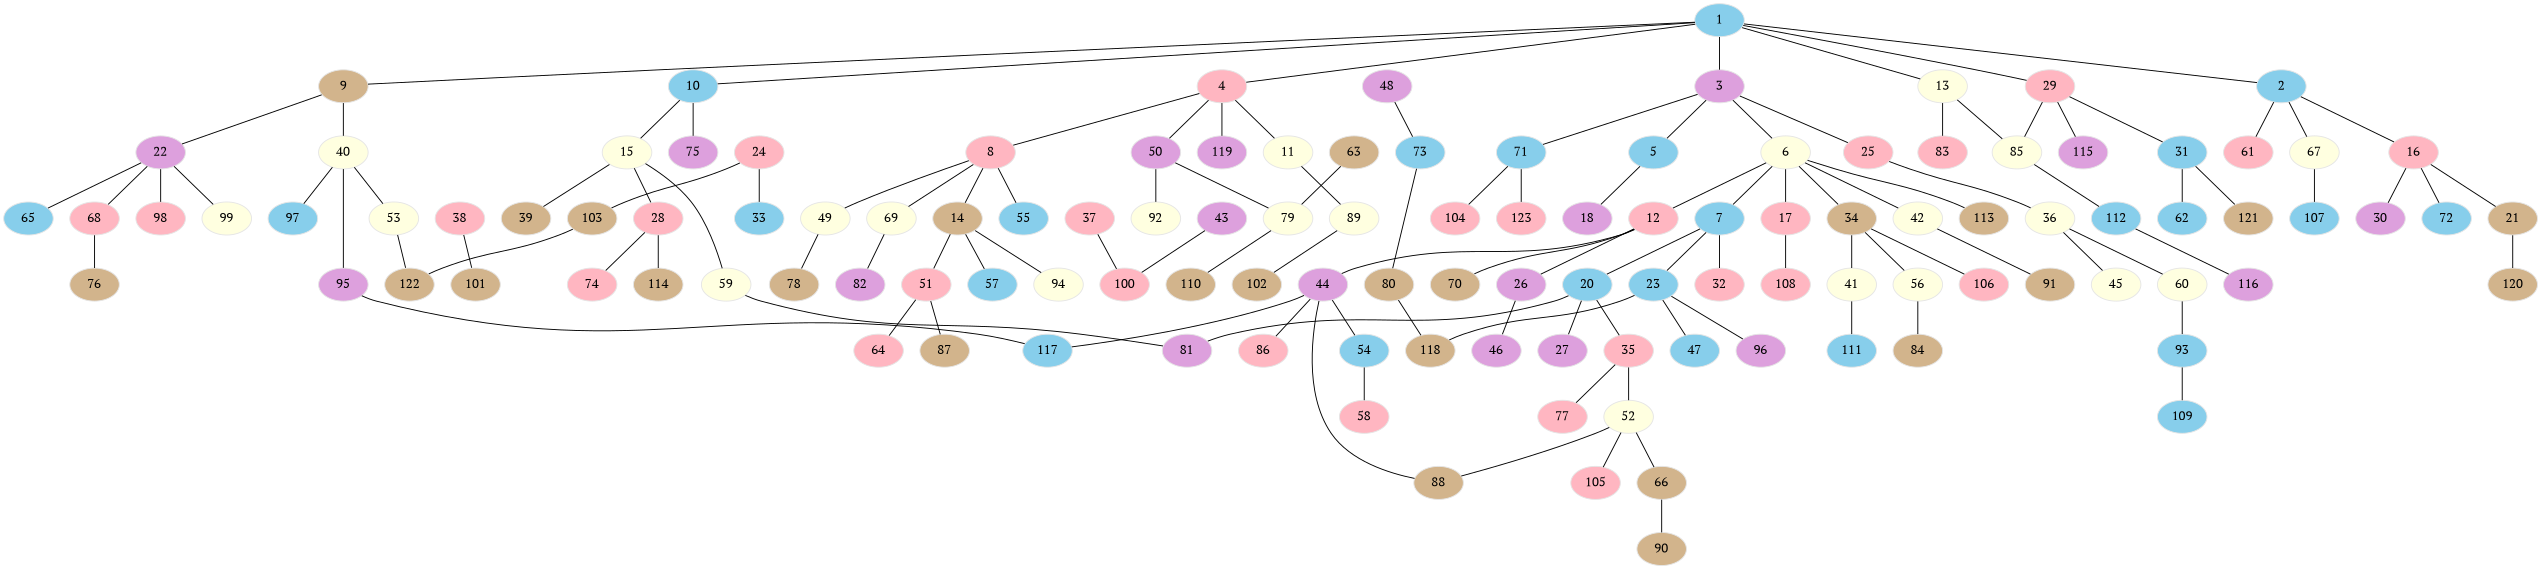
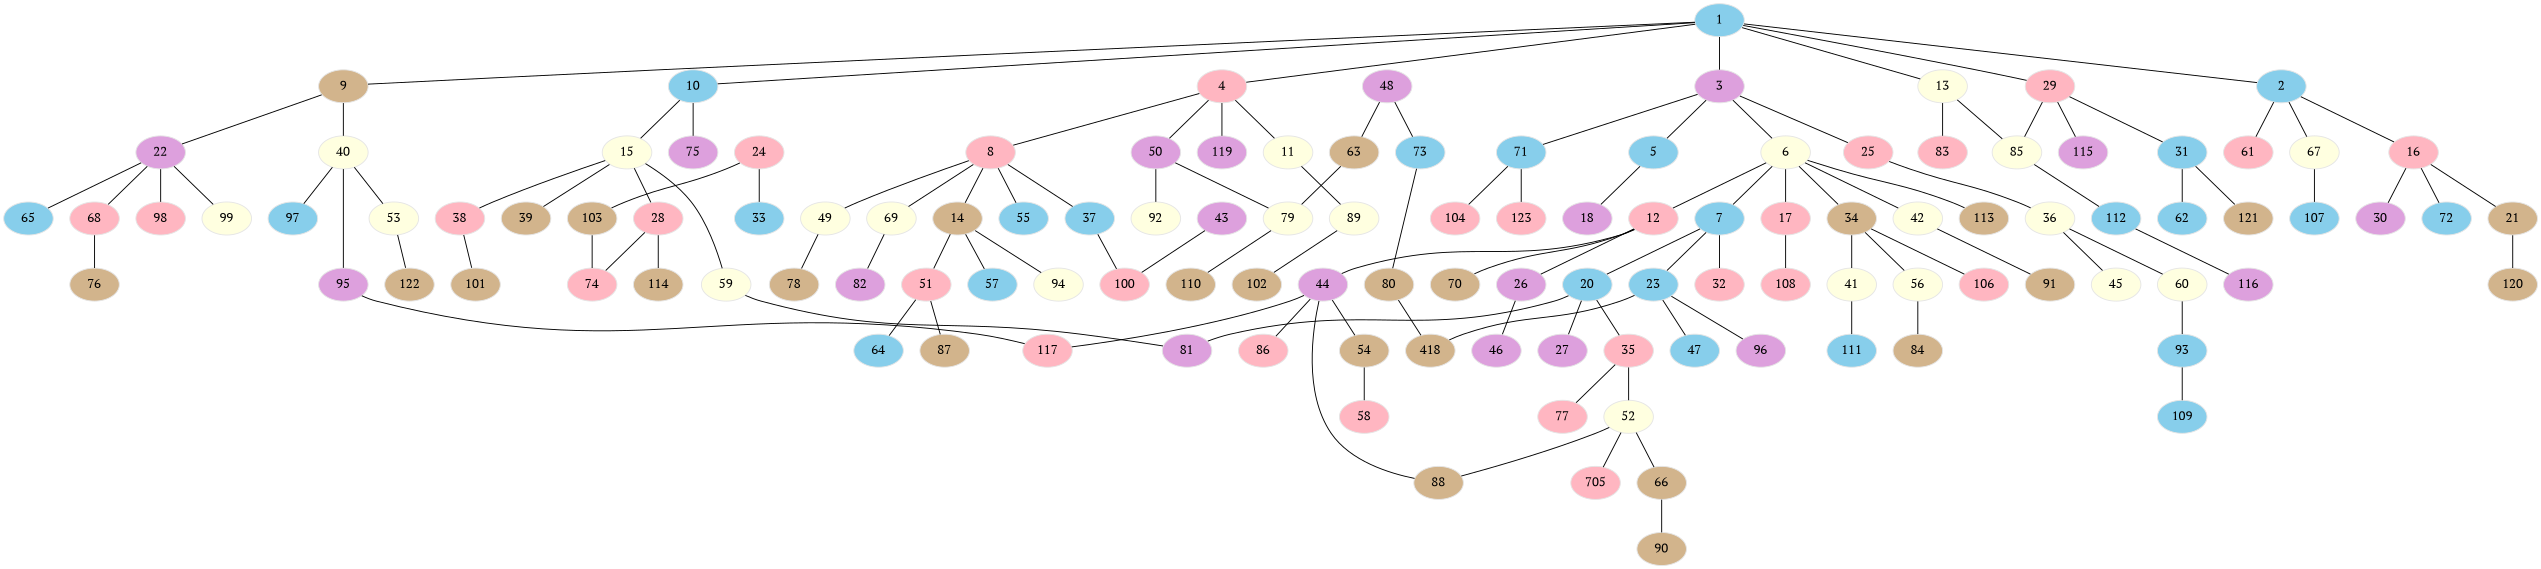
none -> (1371, 119)
none -> (542, 183)
none -> (1040, 186)
(1090, 218) -> (1090, 218)
(501, 252) -> (592, 252)
(879, 351) -> (879, 351)
(1048, 351) -> (1048, 351)
(1364, 351) -> (1364, 351)
(1430, 351) -> (1430, 351)
(1596, 483) -> (1596, 483)
